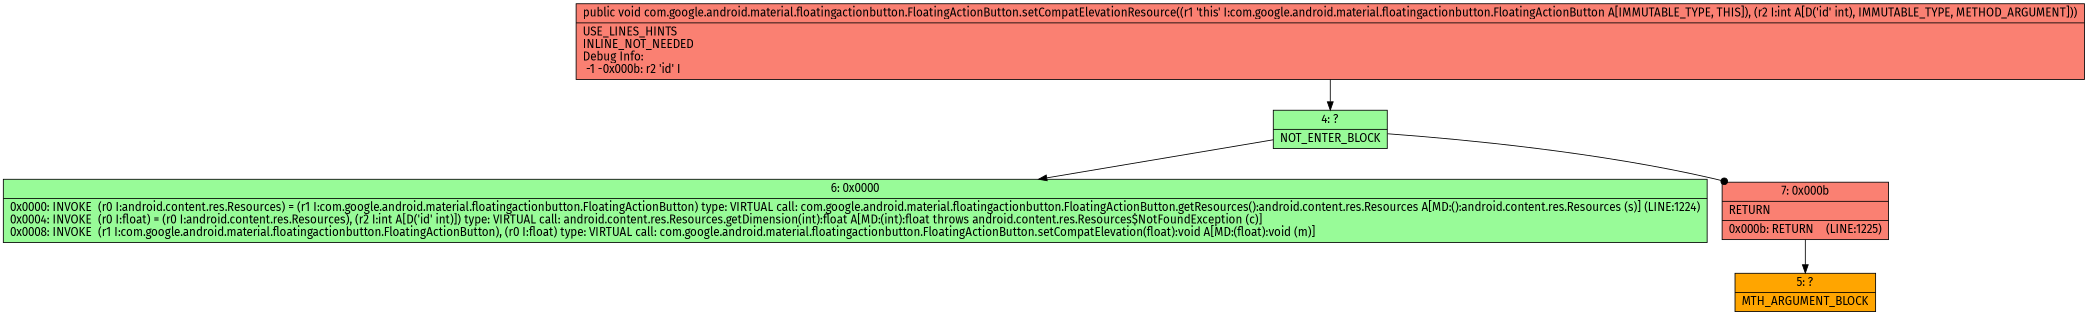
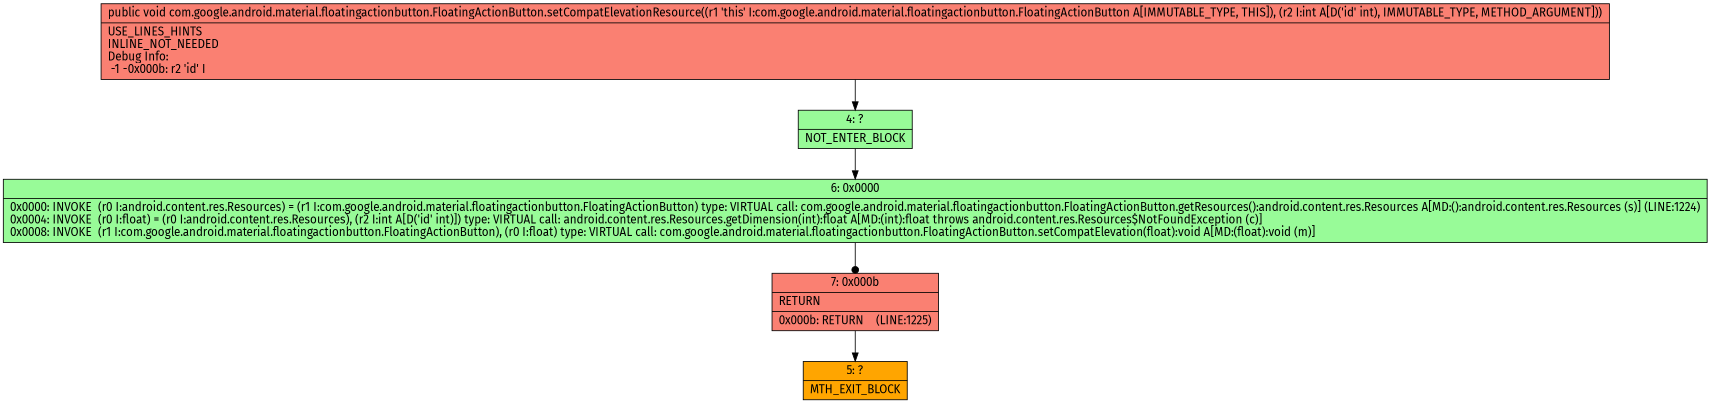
(1555, 151) -> (855, 255)
(1805, 302) -> (855, 390)
